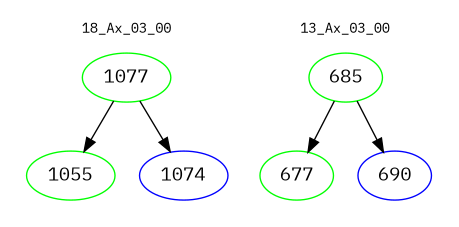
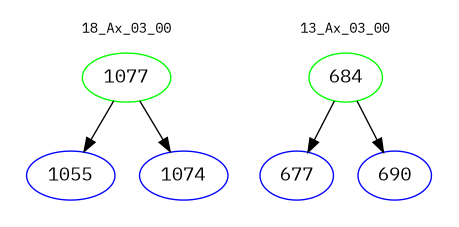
(346, 78) -> (346, 78)
(71, 176) -> (71, 176)
(297, 176) -> (297, 176)
